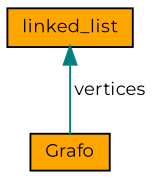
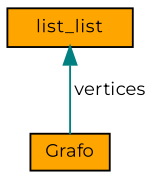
(70, 28) -> (70, 28)
